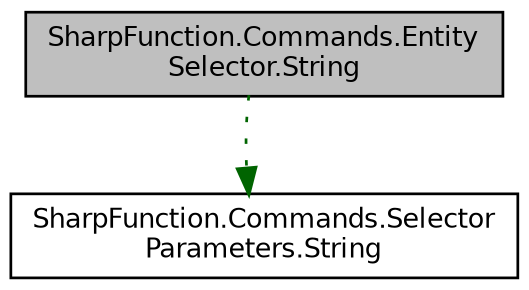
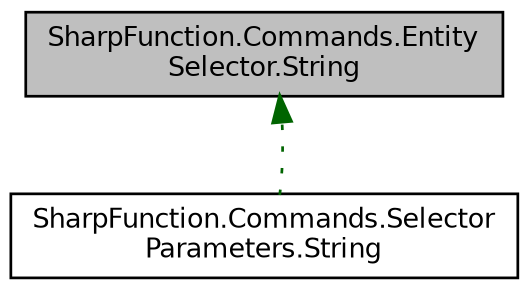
(246, 131) -> (282, 159)
